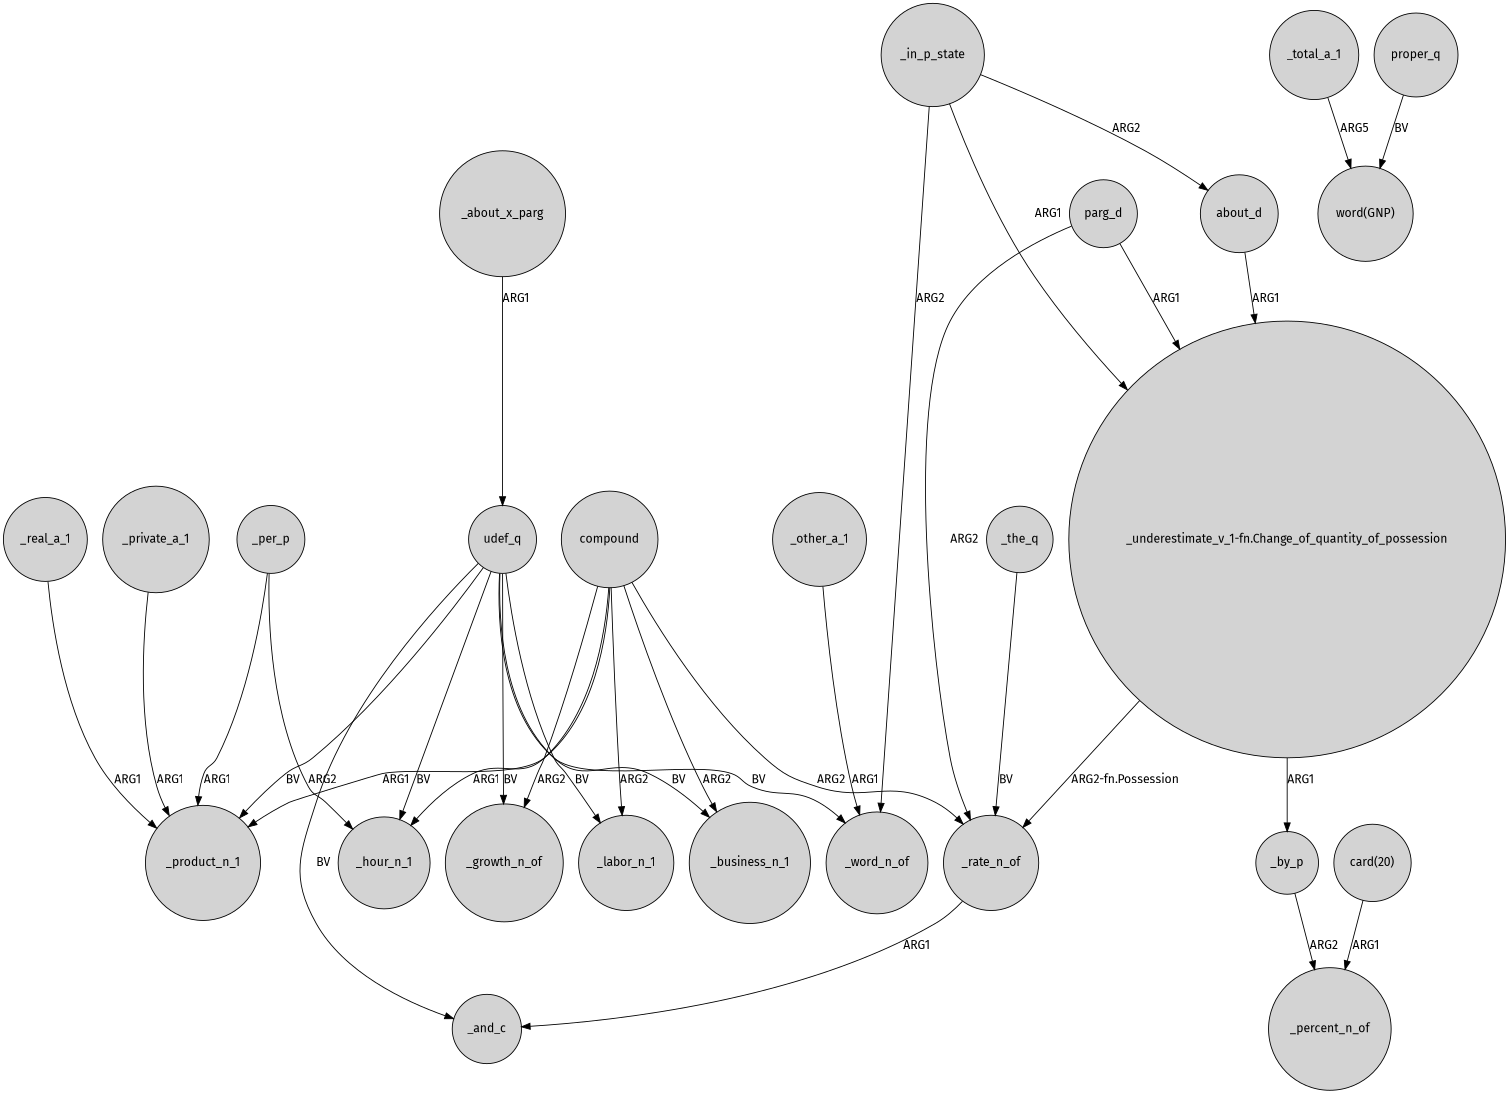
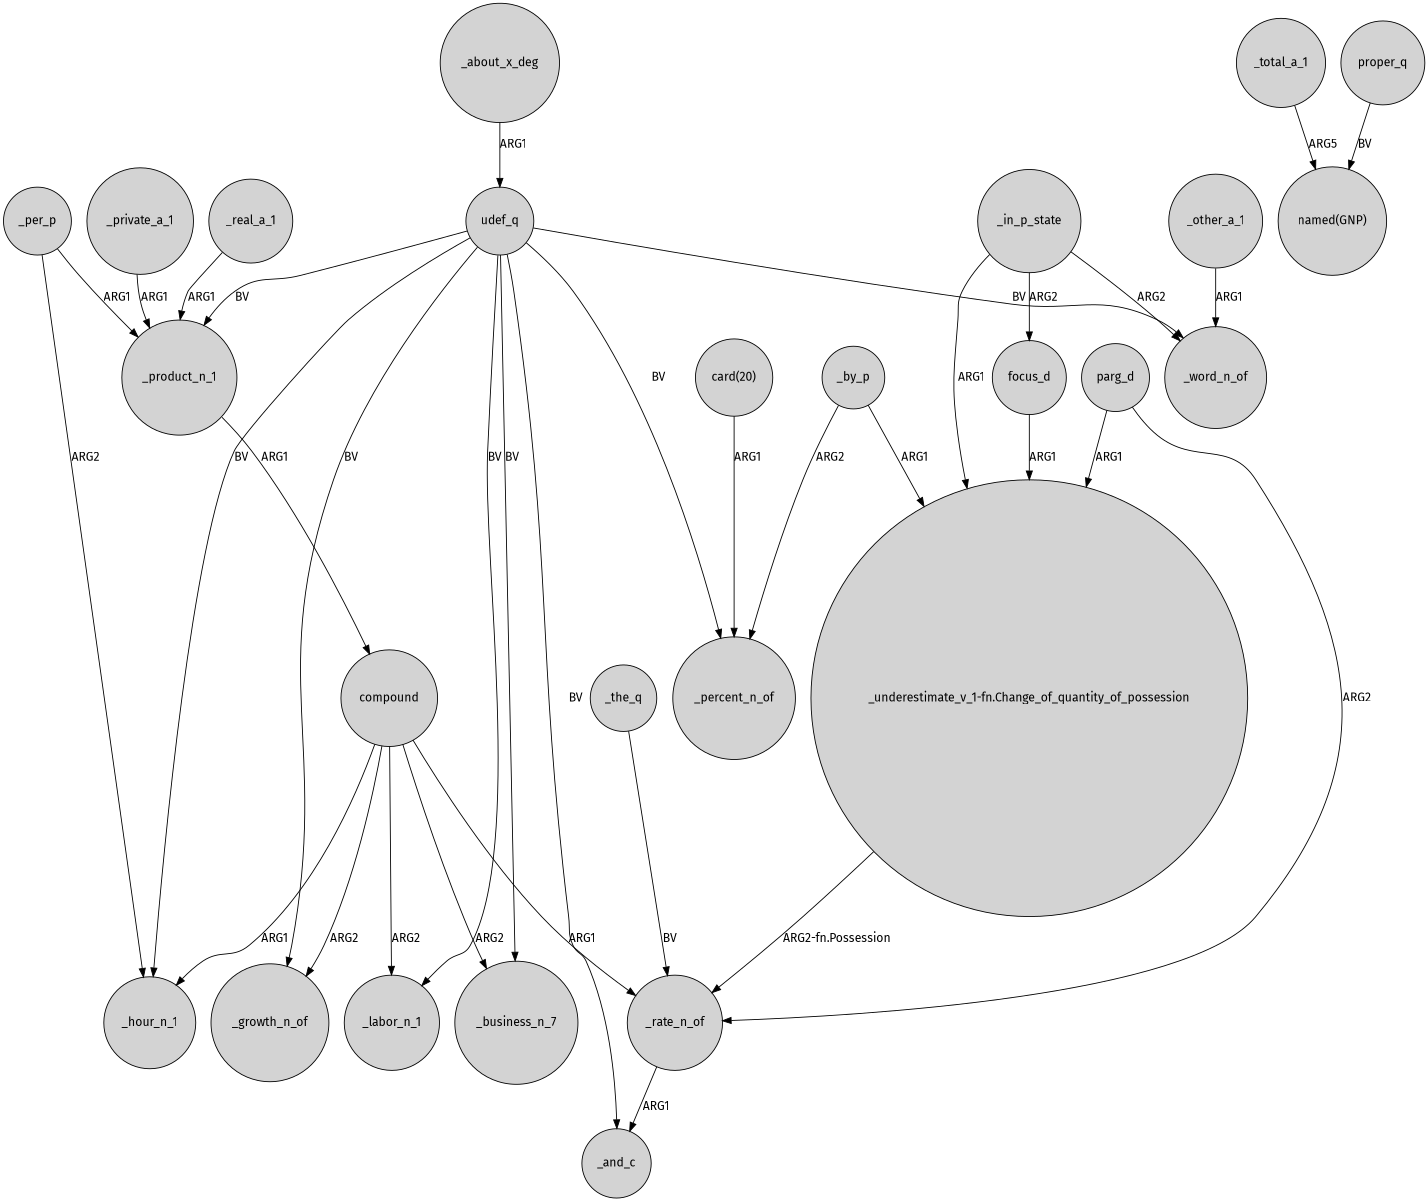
(503, 214) -> (500, 63)
(1239, 214) -> (1029, 378)
(1366, 214) -> (1332, 221)
none -> (648, 423)
(453, 772) -> (302, 527)
(831, 780) -> (582, 939)
(1287, 790) -> (894, 452)
(750, 863) -> (516, 1023)
